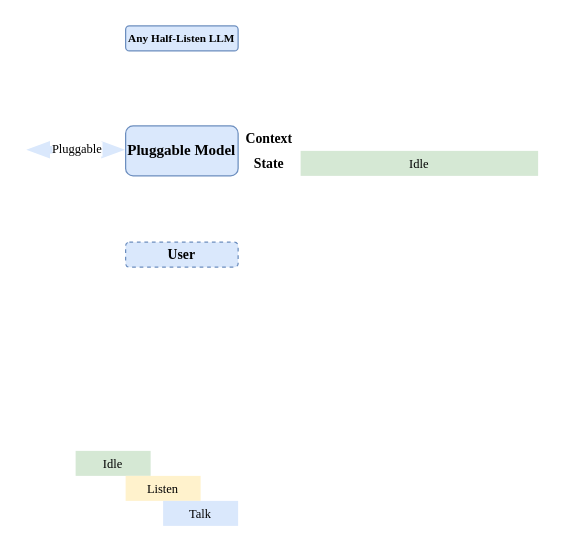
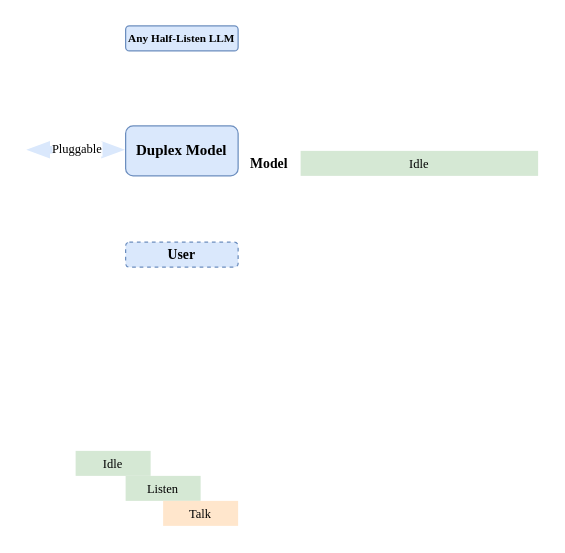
(269, 138) -> none
(182, 151) -> (182, 151)
(269, 163) -> (269, 163)
(163, 488) -> (163, 488)
(201, 513) -> (201, 513)
